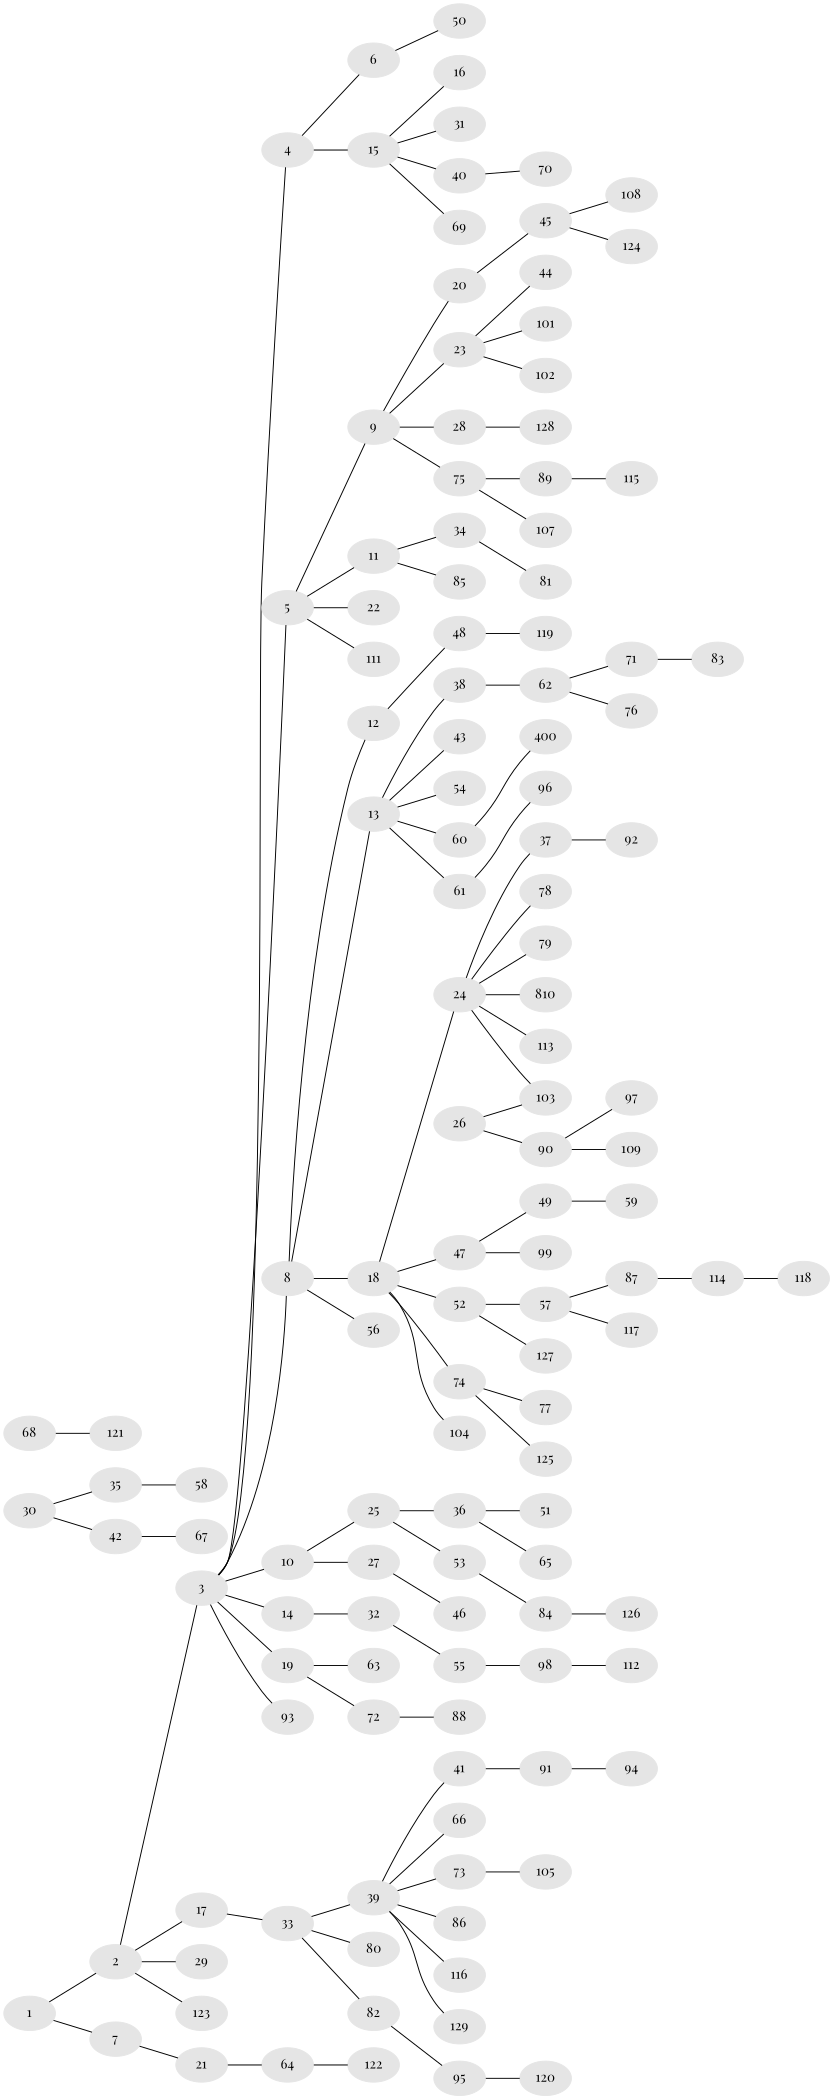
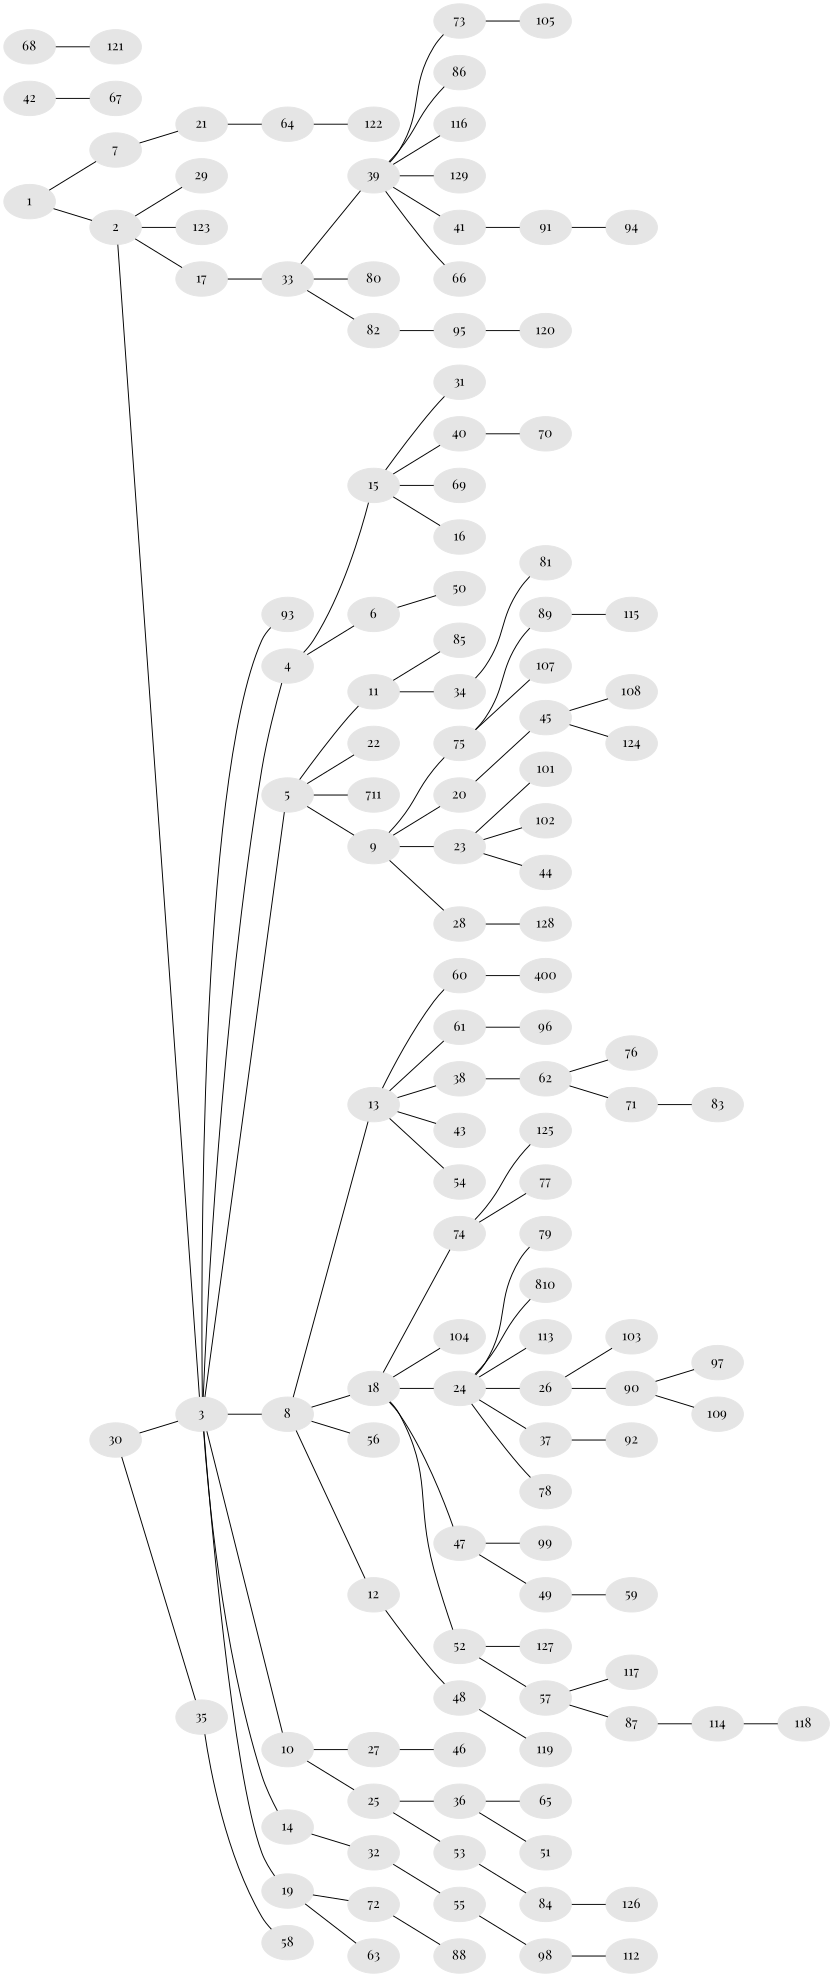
(374, 659) -> (374, 795)
(500, 1048) -> (503, 1388)
(73, 1524) -> (159, 1427)
